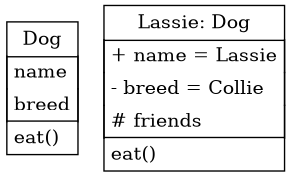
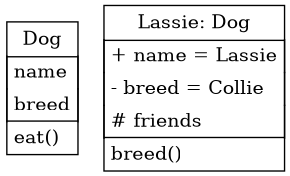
(134, 154) -> (146, 154)
